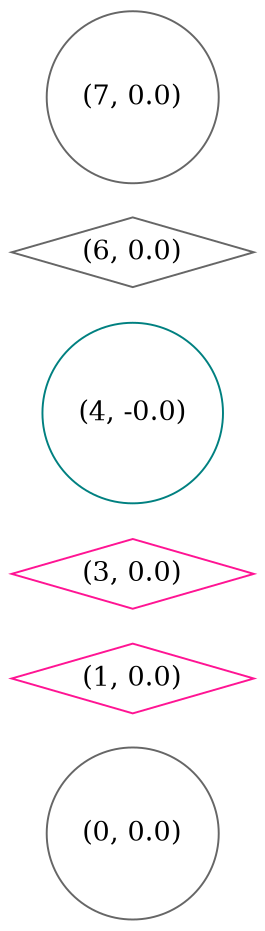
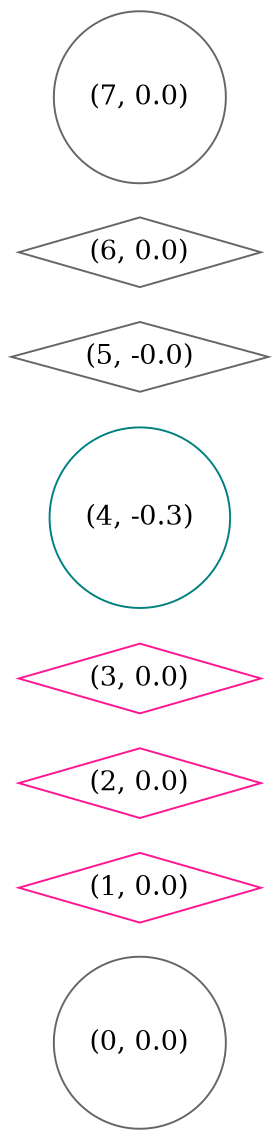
none -> (140, 357)
(133, 413) -> (140, 518)
none -> (140, 783)
